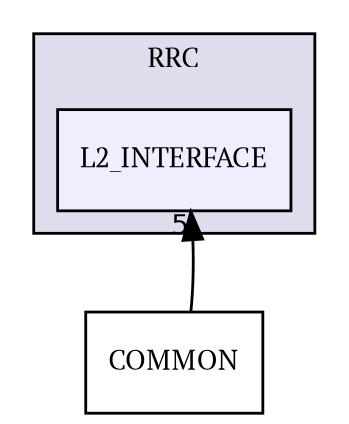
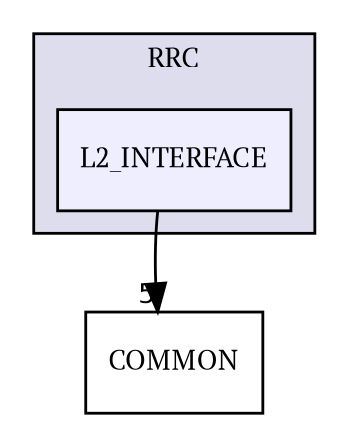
(193, 276) -> (155, 251)
